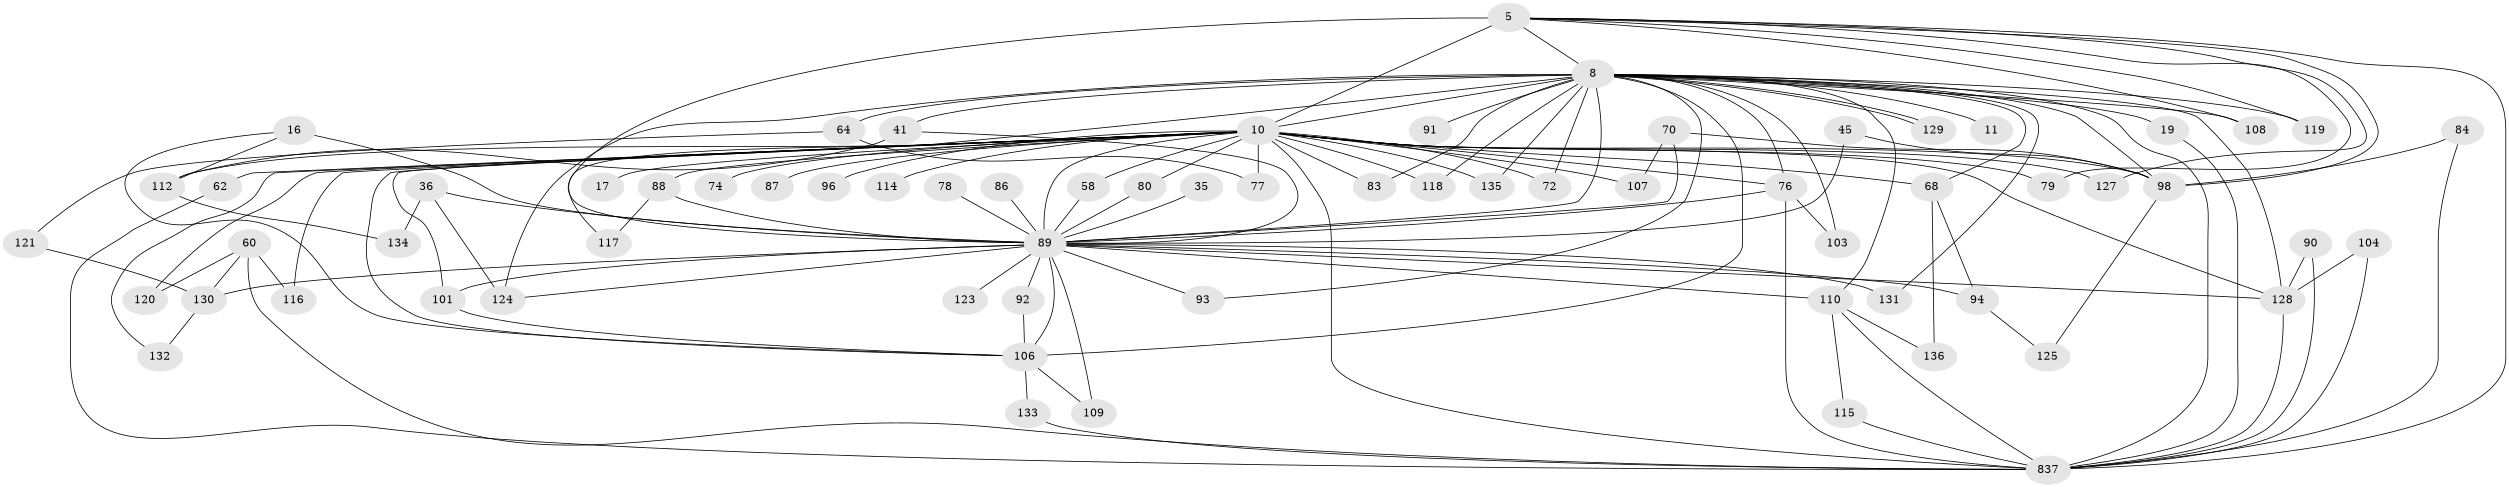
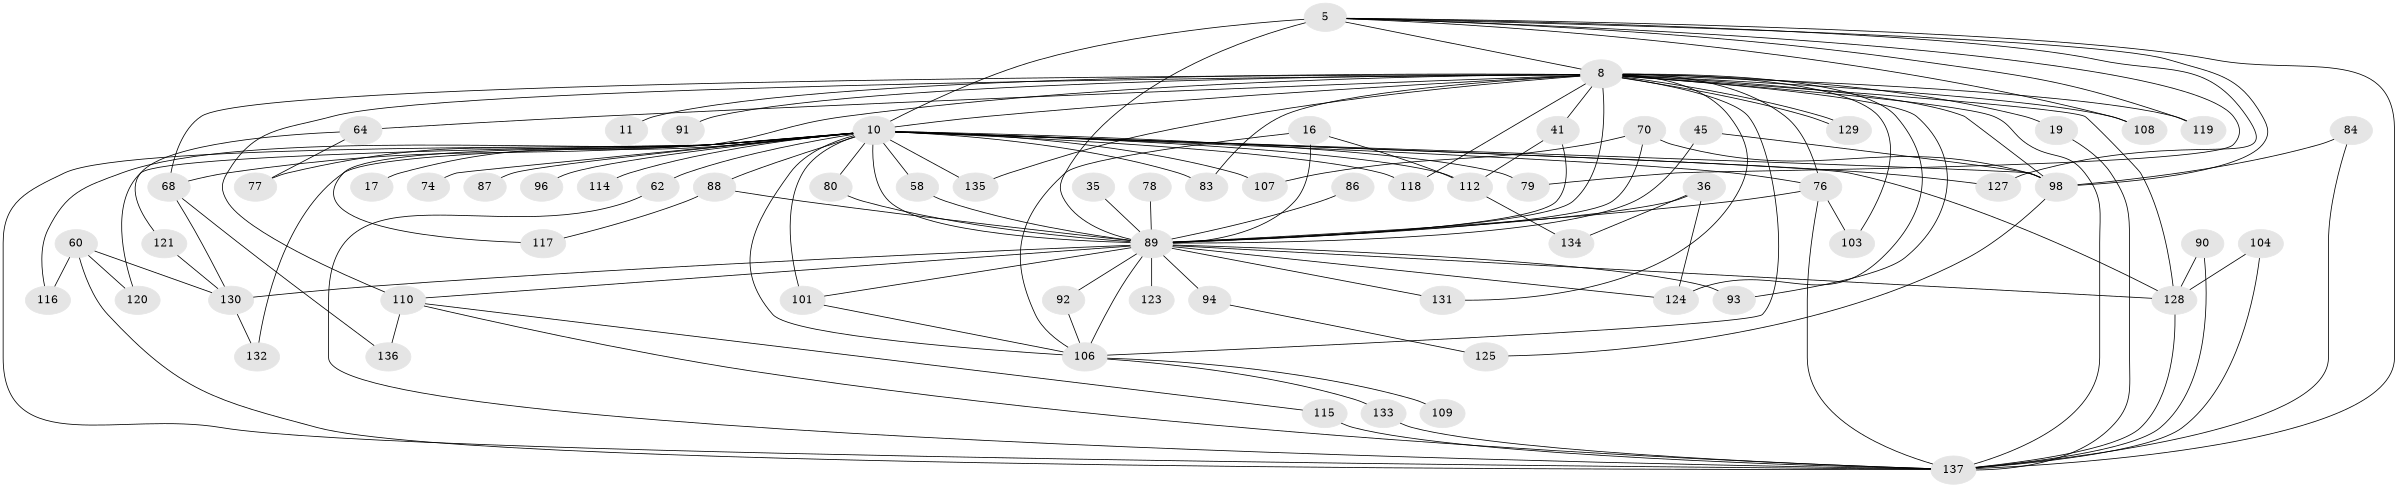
(1550, 187) -> none
(1957, 248) -> (202, 243)
(1076, 327) -> none
(2048, 470) -> (1953, 470)
